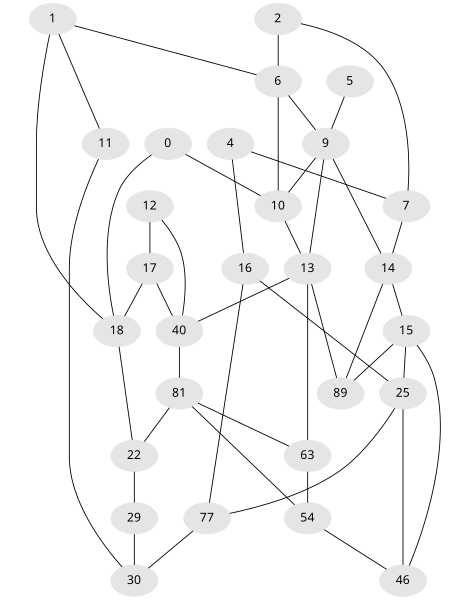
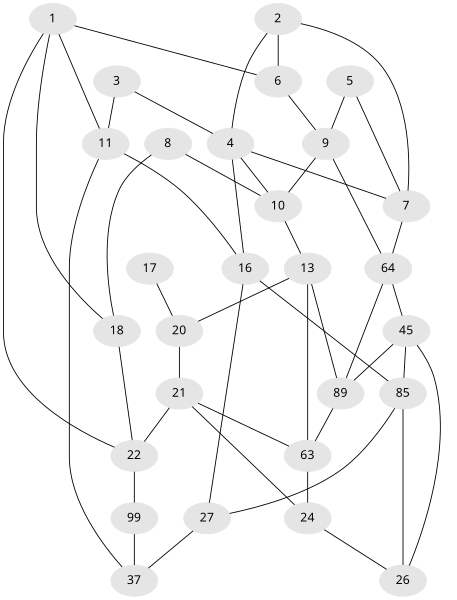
none -> (243, 78)
none -> (117, 81)
(168, 144) -> (168, 144)
(278, 144) -> (254, 175)
none -> (378, 144)
none -> (187, 196)
(150, 206) -> none
(317, 206) -> none
none -> (3, 263)
(388, 269) -> (388, 269)
(133, 300) -> none
(179, 331) -> (179, 331)
(406, 331) -> (406, 331)
(179, 393) -> (179, 393)
(403, 393) -> (403, 393)
none -> (324, 425)
(134, 518) -> (134, 518)
(207, 518) -> (207, 518)
(308, 518) -> (308, 518)
(134, 581) -> (134, 581)
(403, 581) -> (403, 581)
